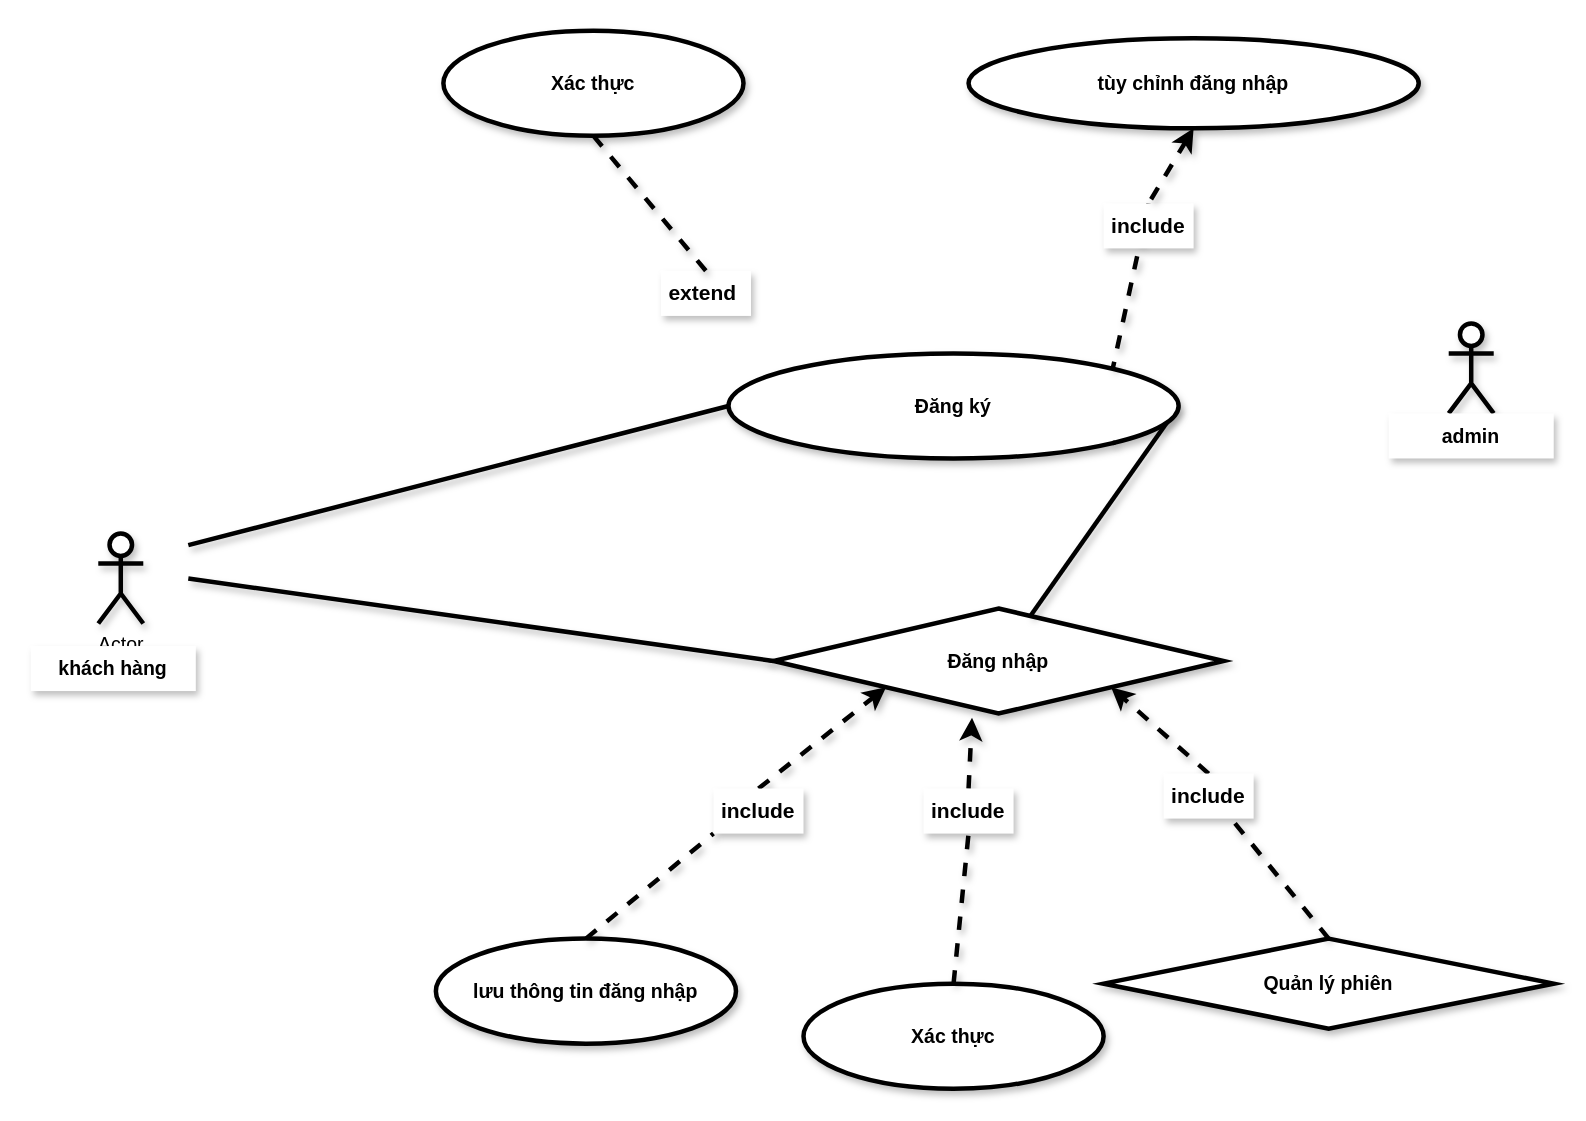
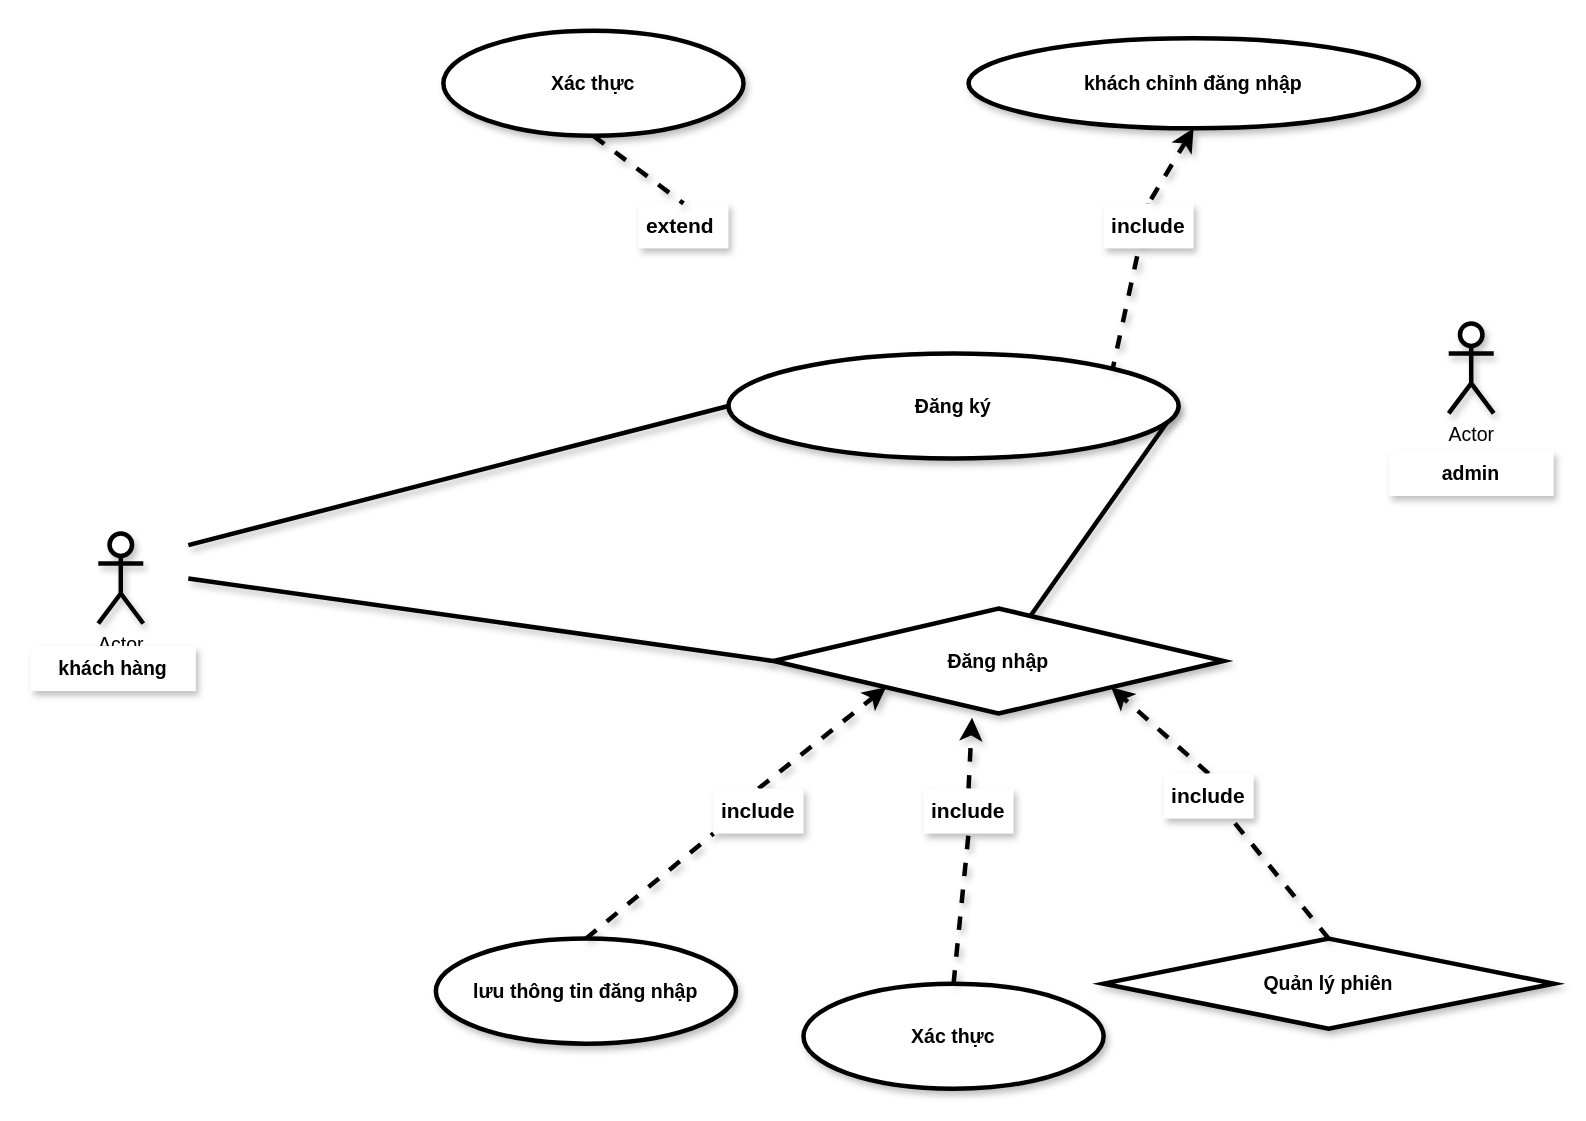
(1193, 83) -> (1193, 83)
(706, 293) -> (683, 226)
(1471, 436) -> (1471, 473)
